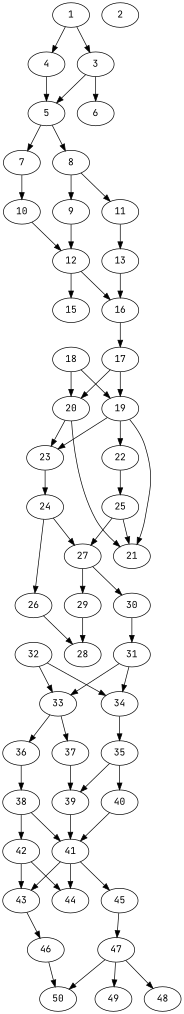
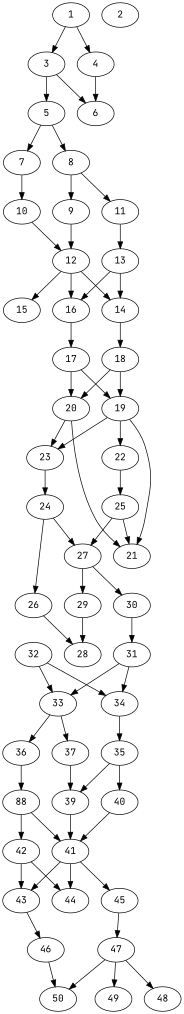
(46, 85) -> (96, 85)
none -> (120, 310)
(21, 802) -> (21, 802)
